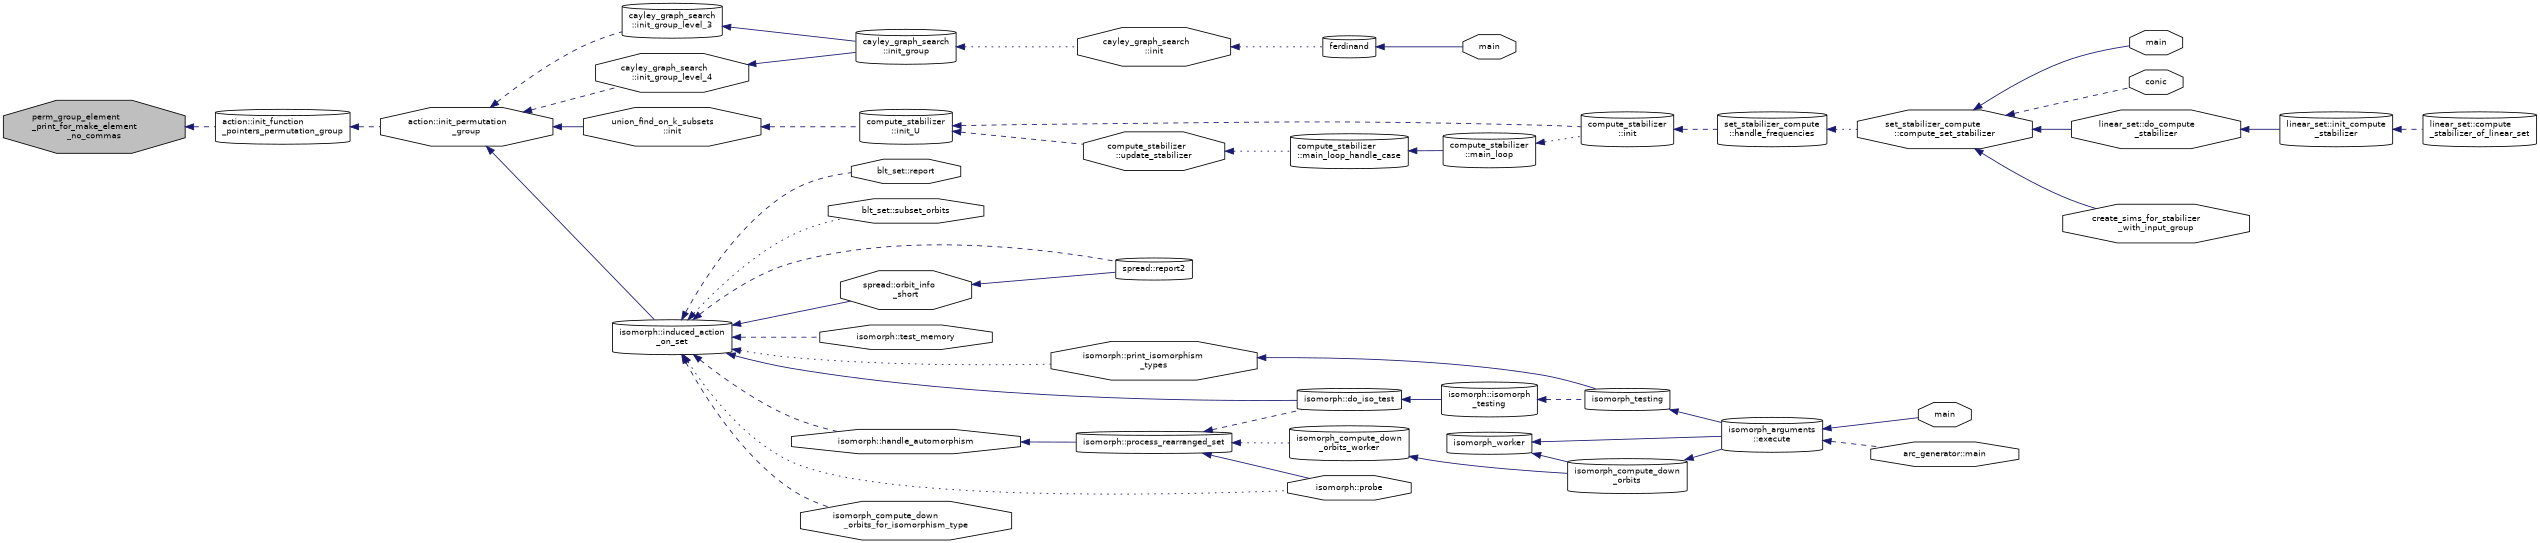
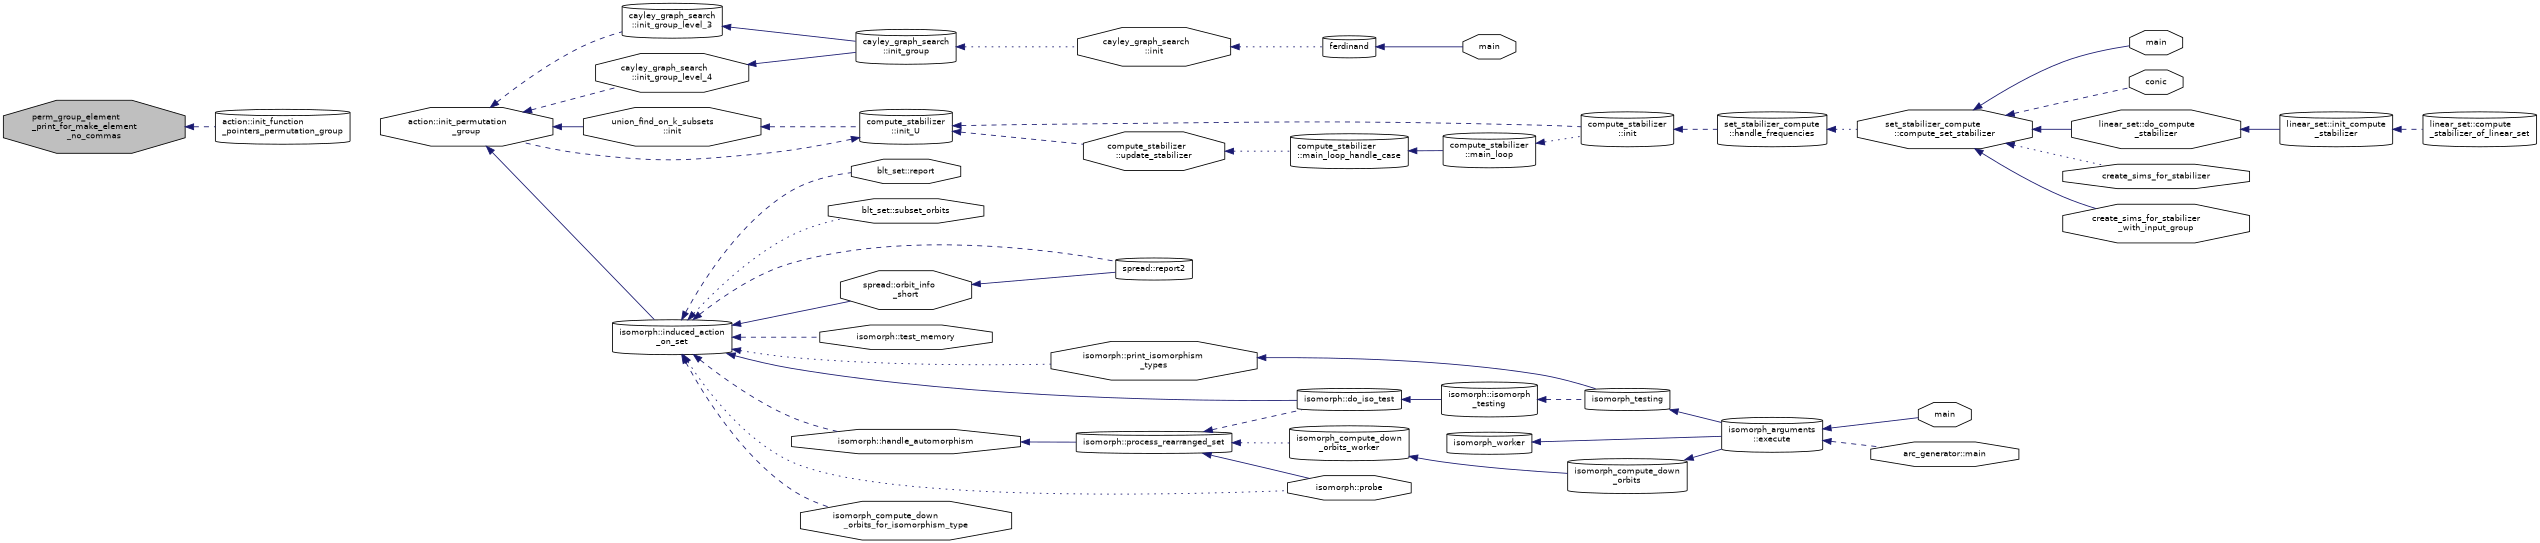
(369, 127) -> (686, 159)
none -> (2156, 176)
(1554, 459) -> none
